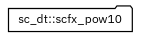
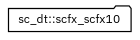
(70, 20) -> (70, 20)
